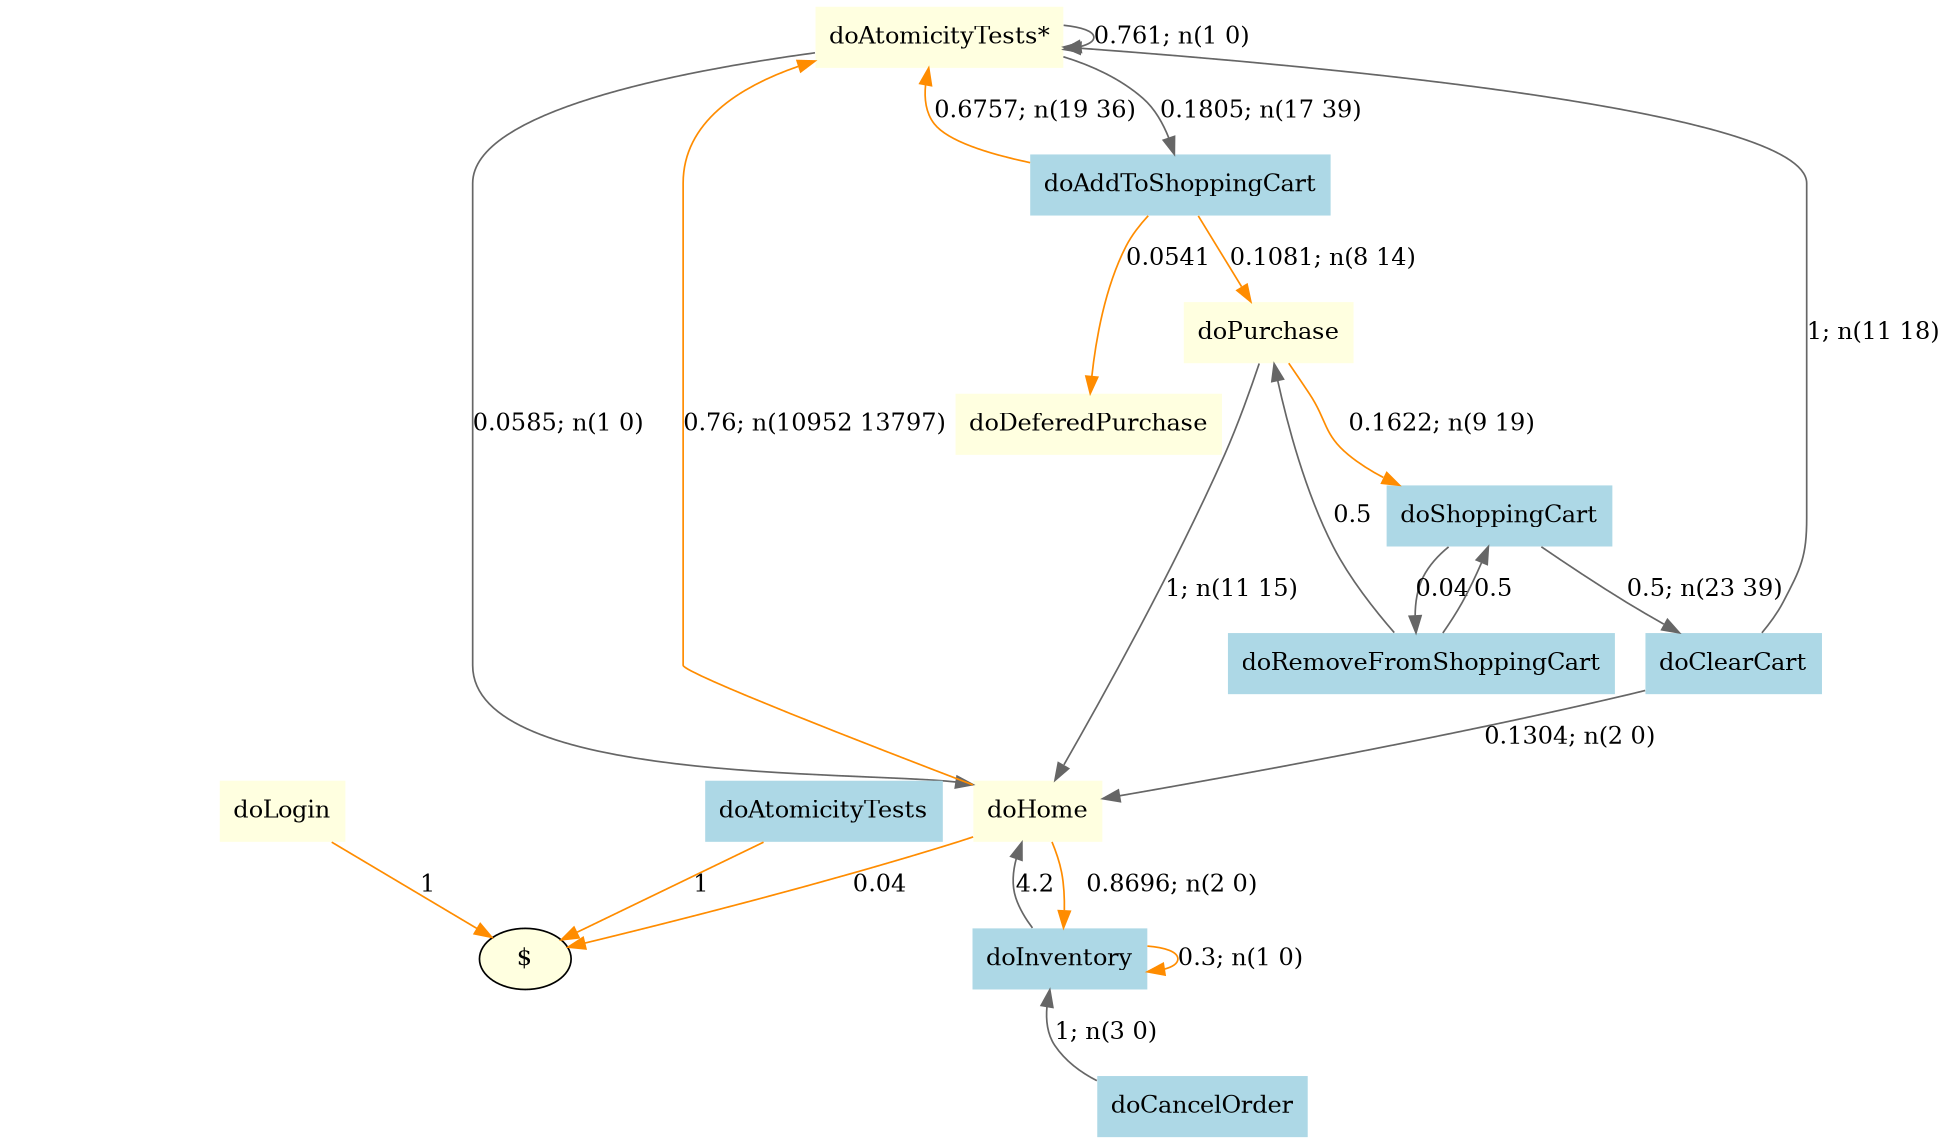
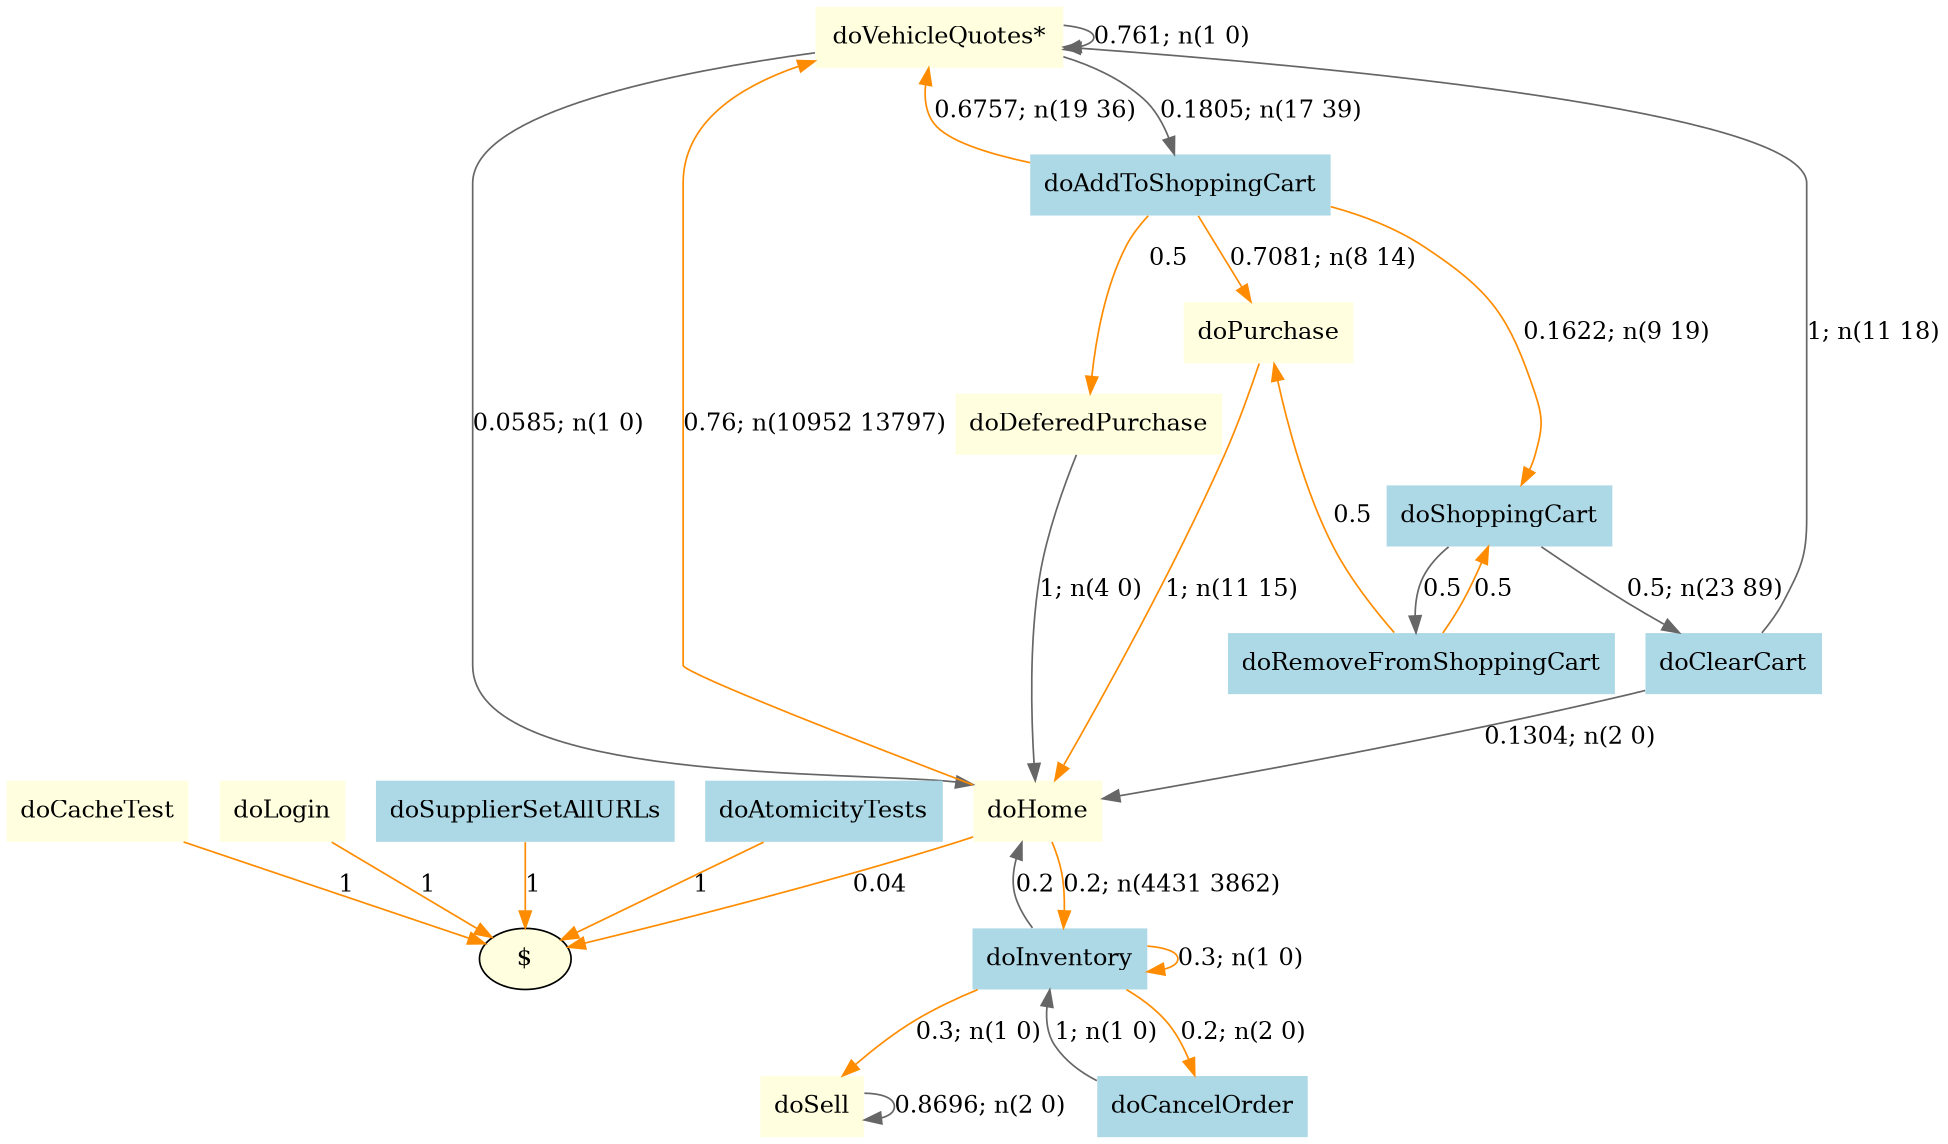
(939, 37) -> (939, 37)
(1169, 259) -> (1169, 259)
(1323, 259) -> (1323, 259)
(1327, 429) -> (1488, 299)
(1319, 515) -> (1319, 515)
(1170, 568) -> (1170, 568)
(1443, 590) -> (1443, 590)
(1705, 590) -> (1705, 590)
(1464, 599) -> (1464, 599)
none -> (1036, 606)
none -> (98, 811)
none -> (525, 811)
(1035, 885) -> (1035, 885)
(1172, 885) -> (1172, 885)
none -> (1164, 1019)
(1107, 1033) -> (1107, 1033)
none -> (812, 1107)
